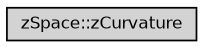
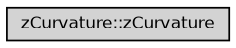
(102, 24) -> (118, 24)
